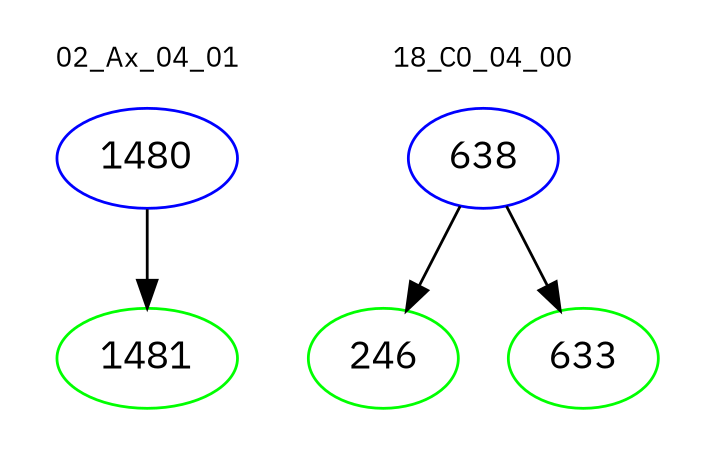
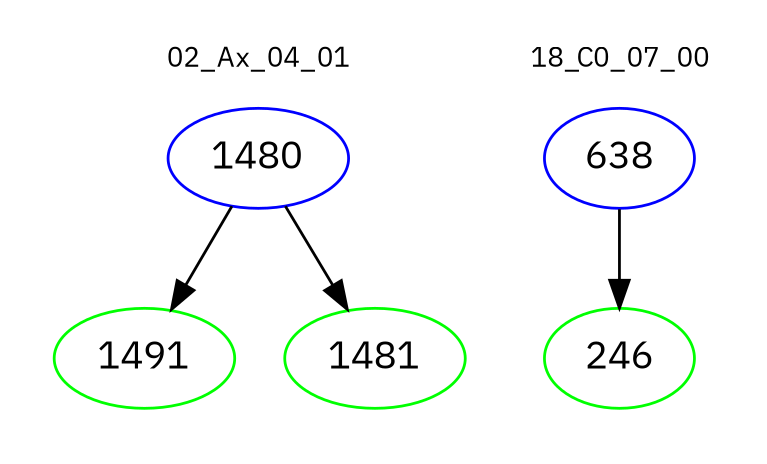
(483, 60) -> (621, 60)
none -> (144, 358)
(583, 358) -> none
